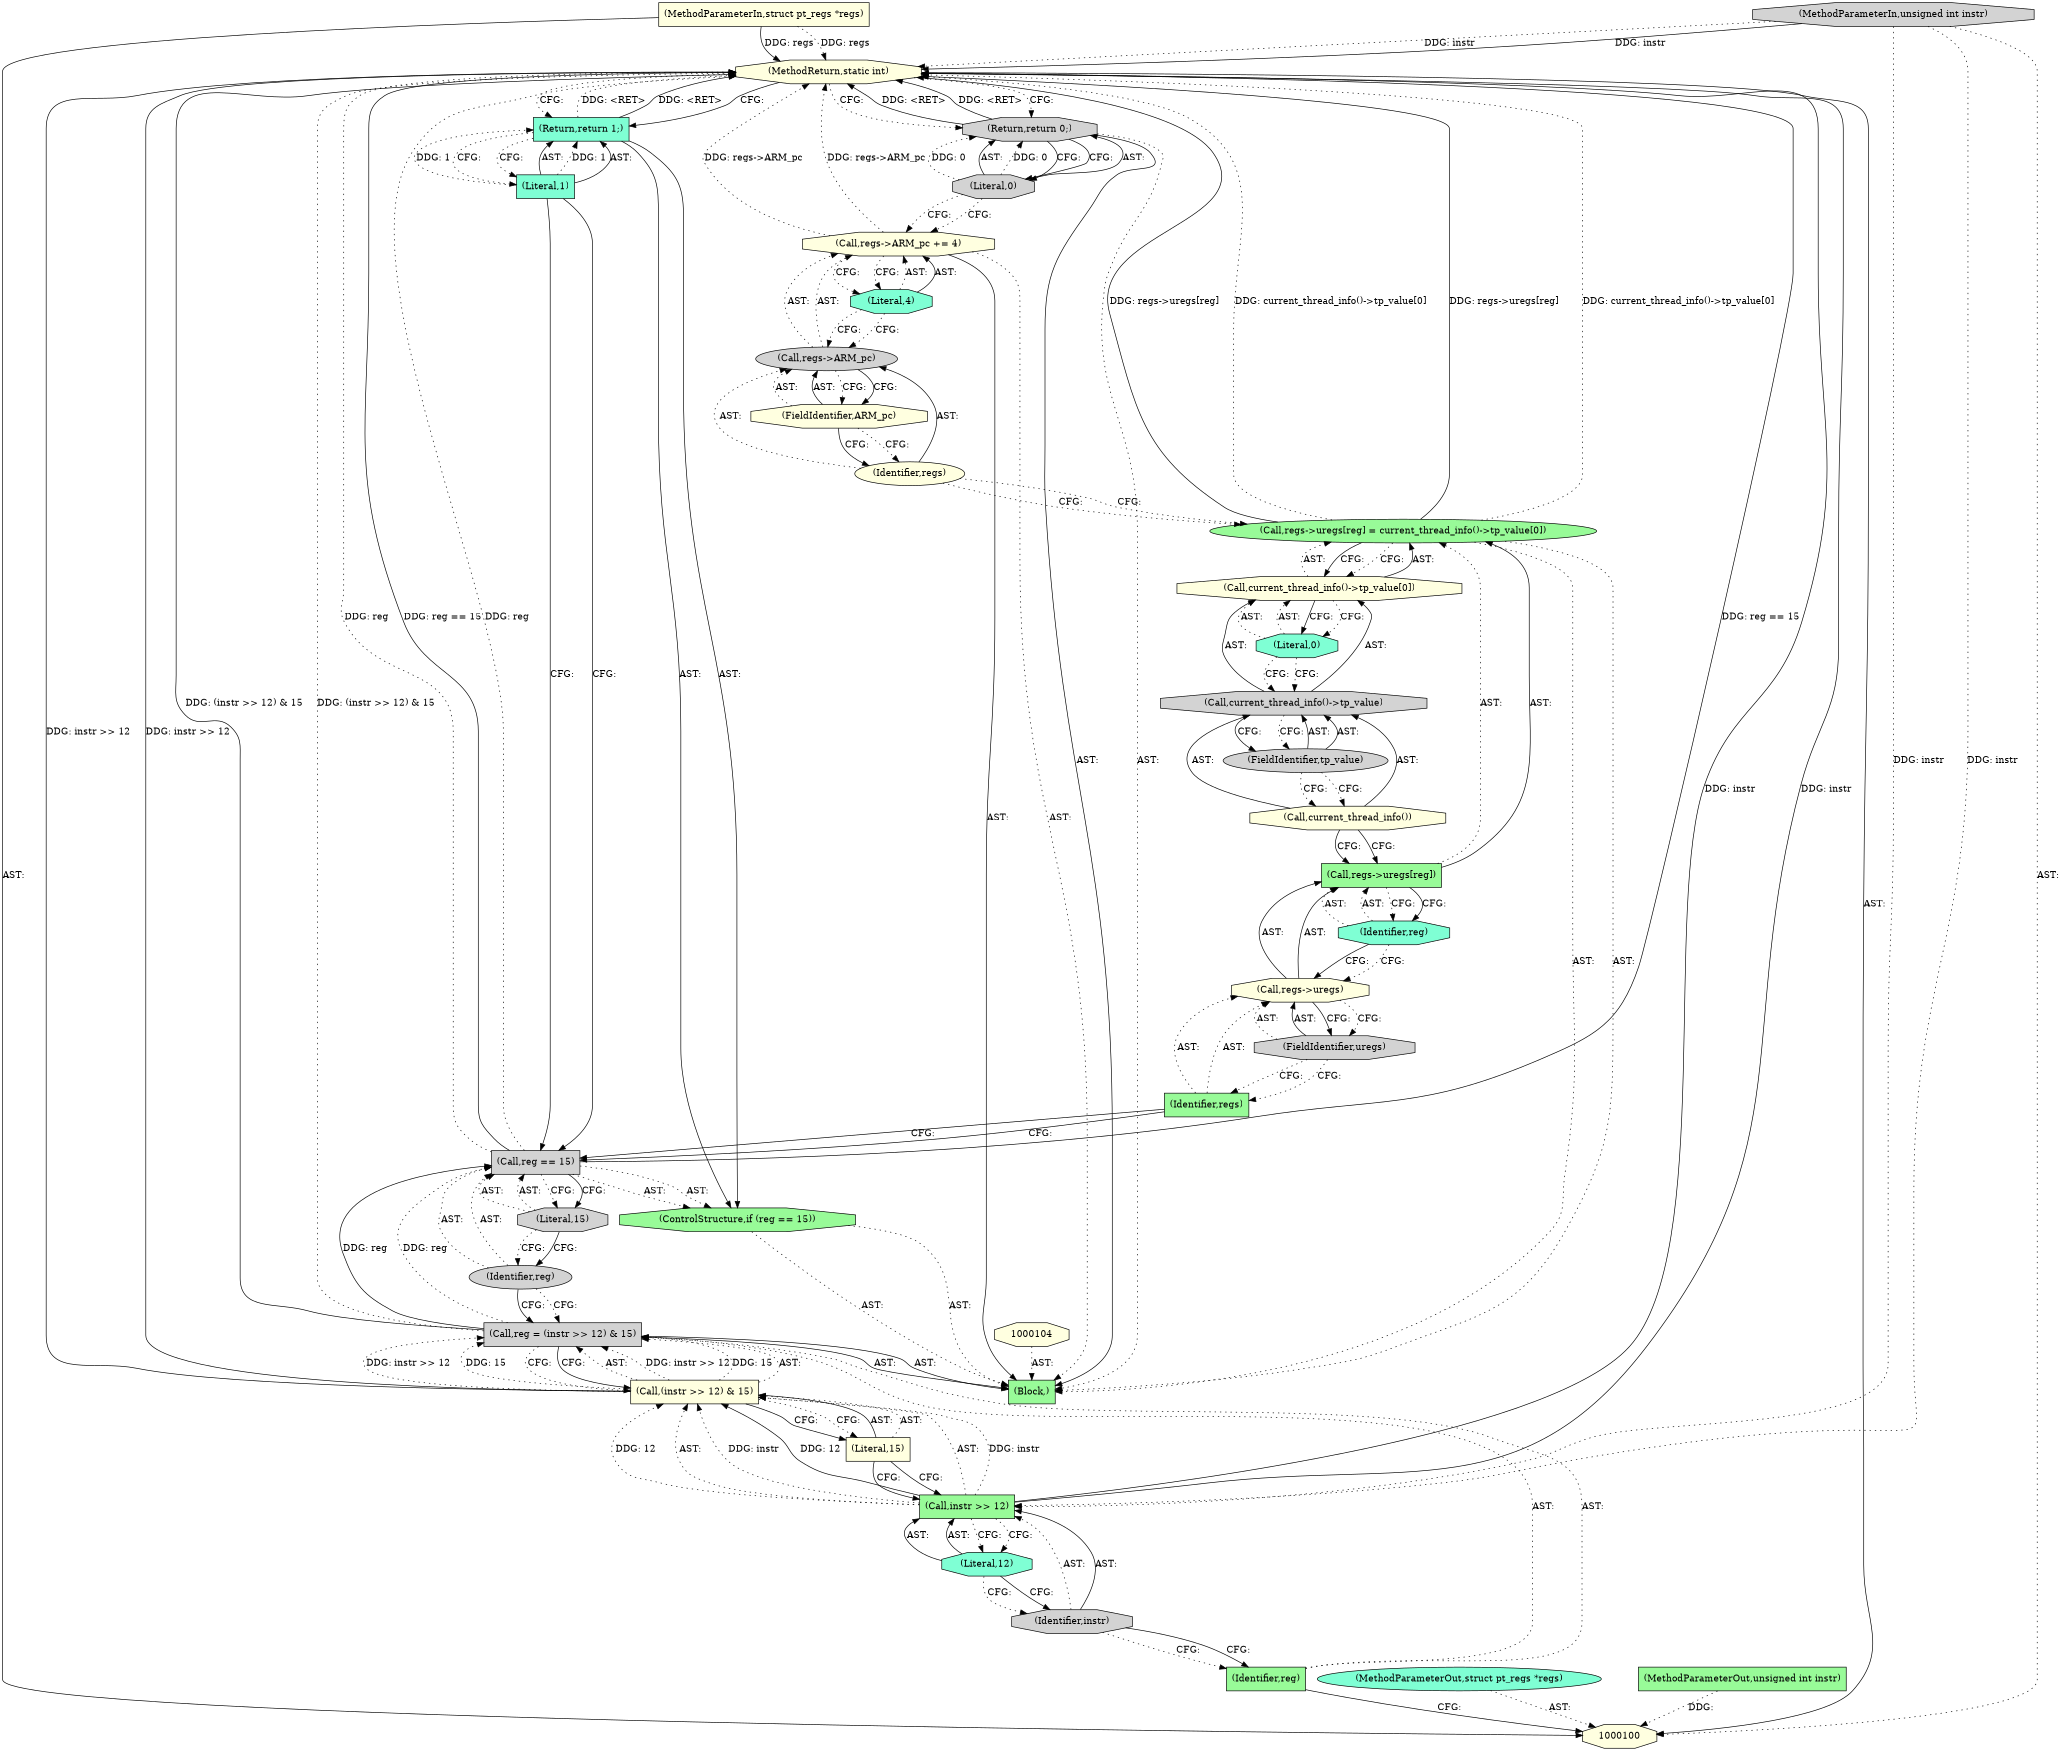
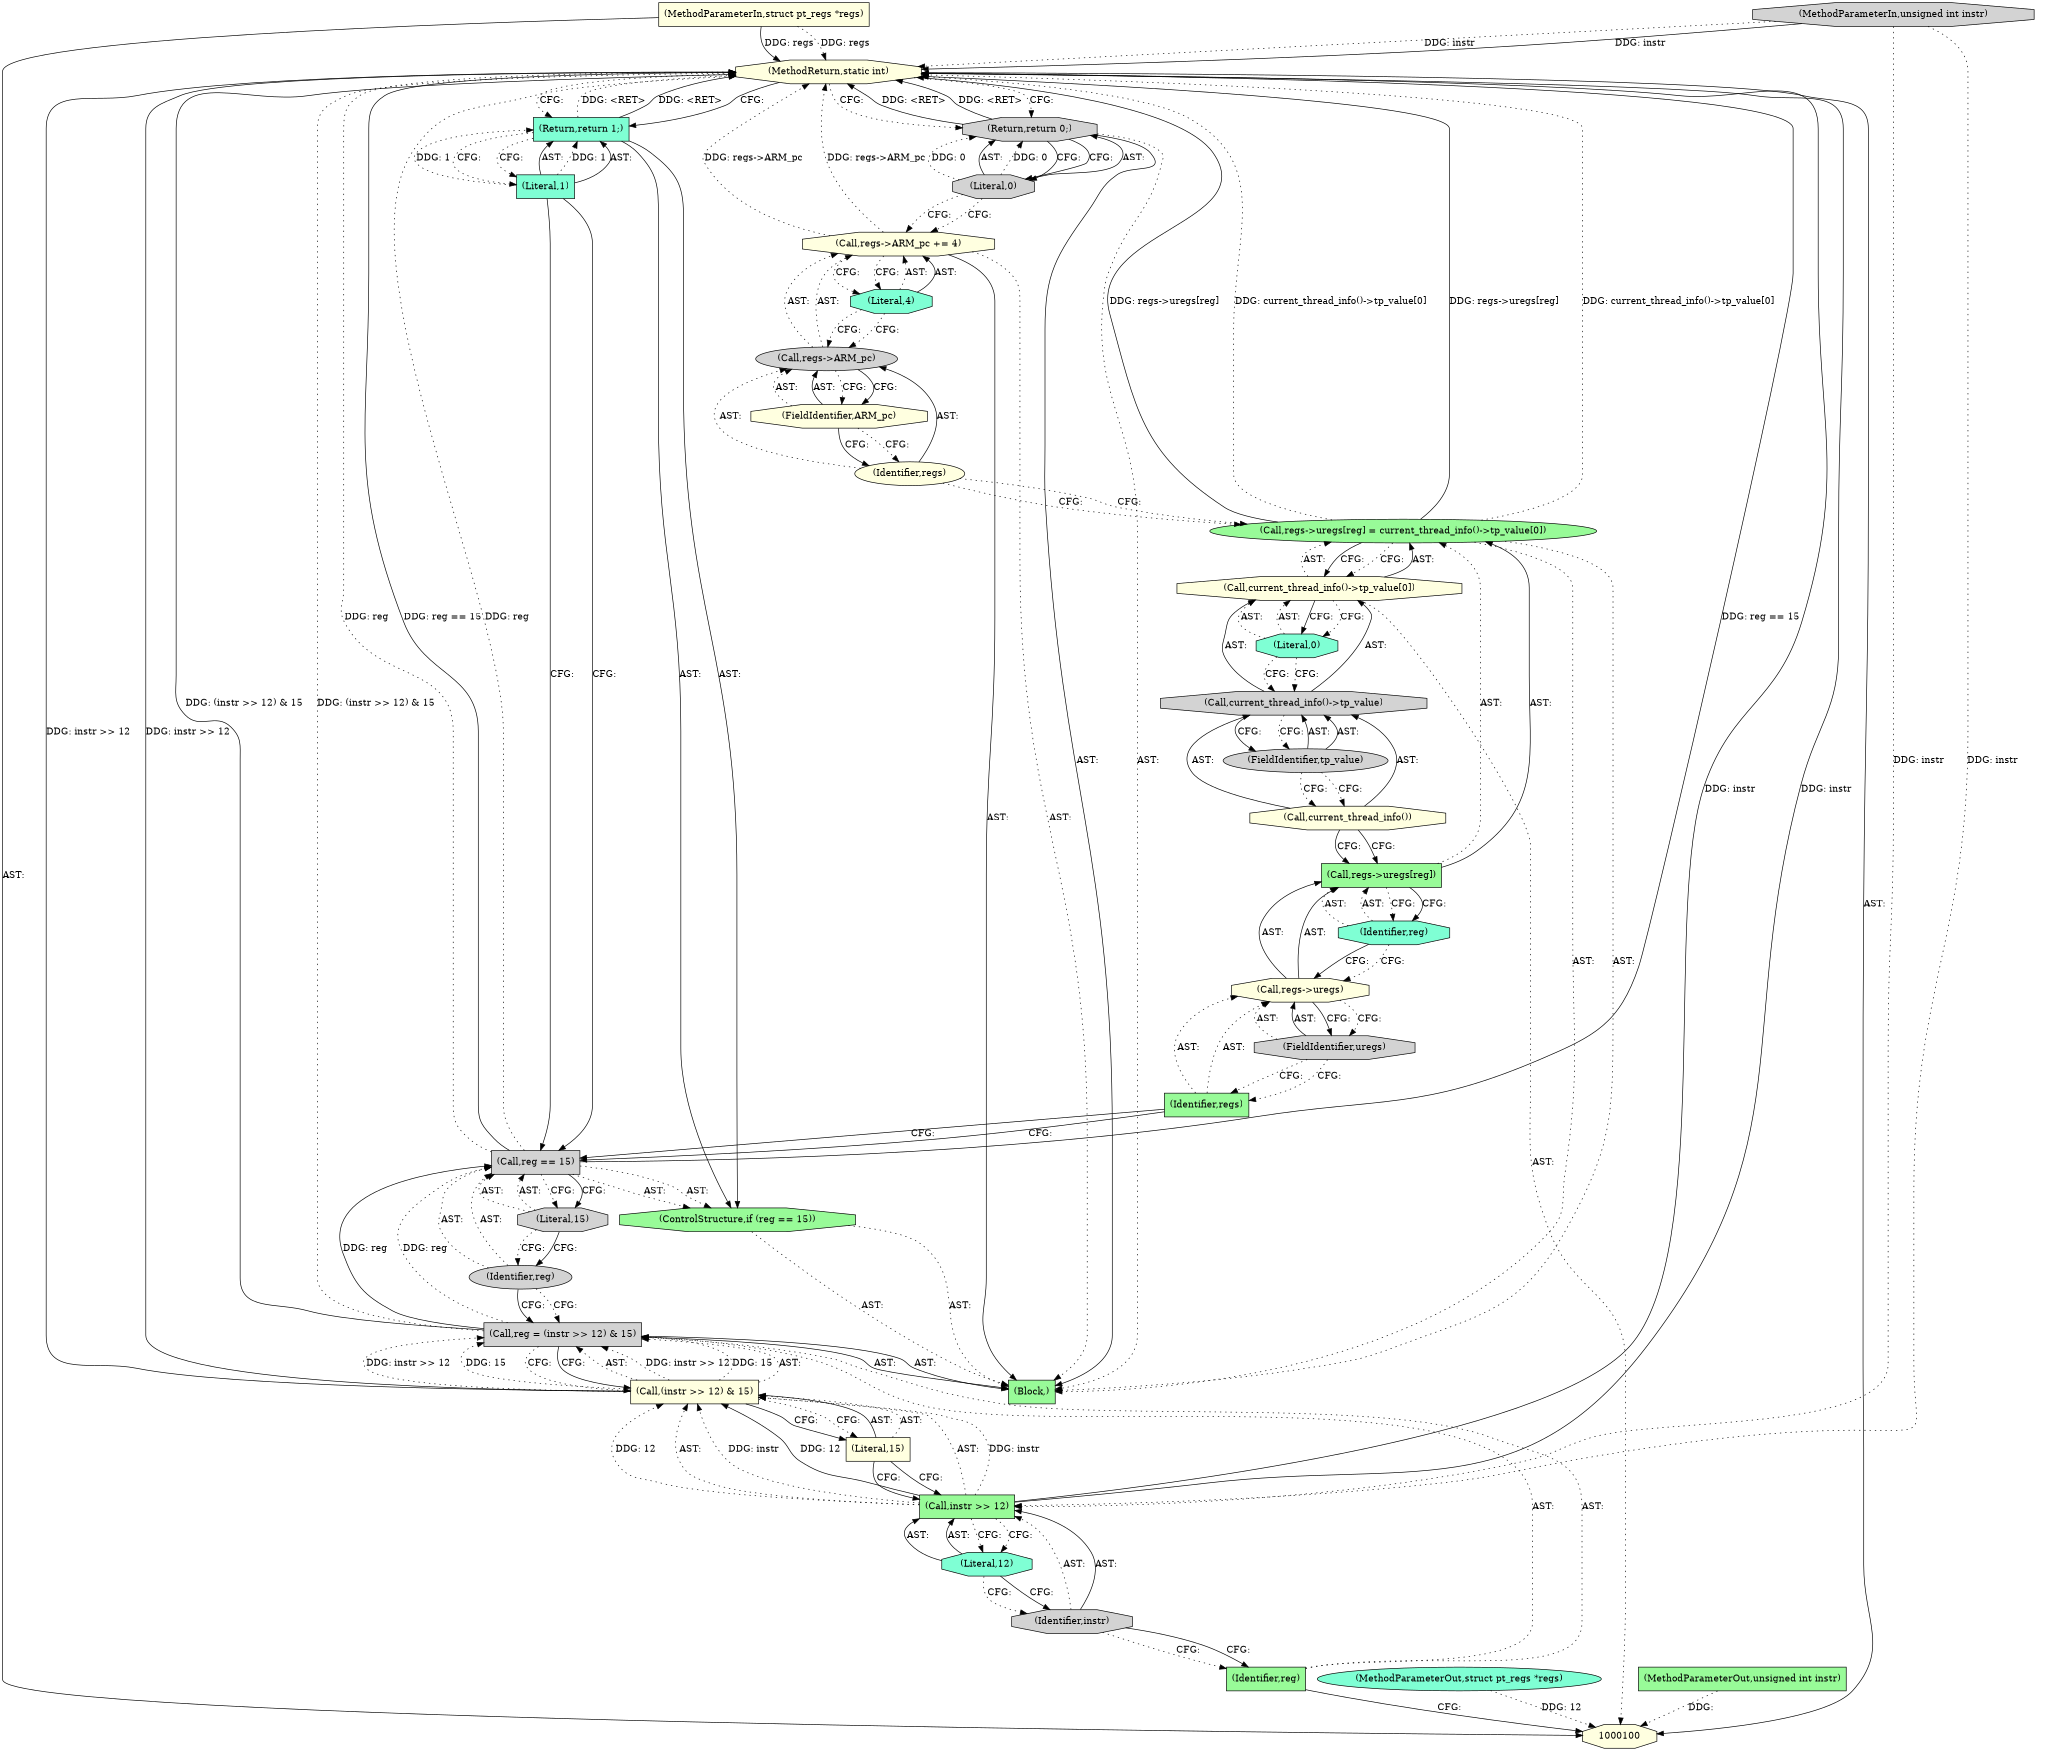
(2037, 1016) -> (1530, 1144)
(1032, 1335) -> none
(1562, 1708) -> (1562, 1708)
